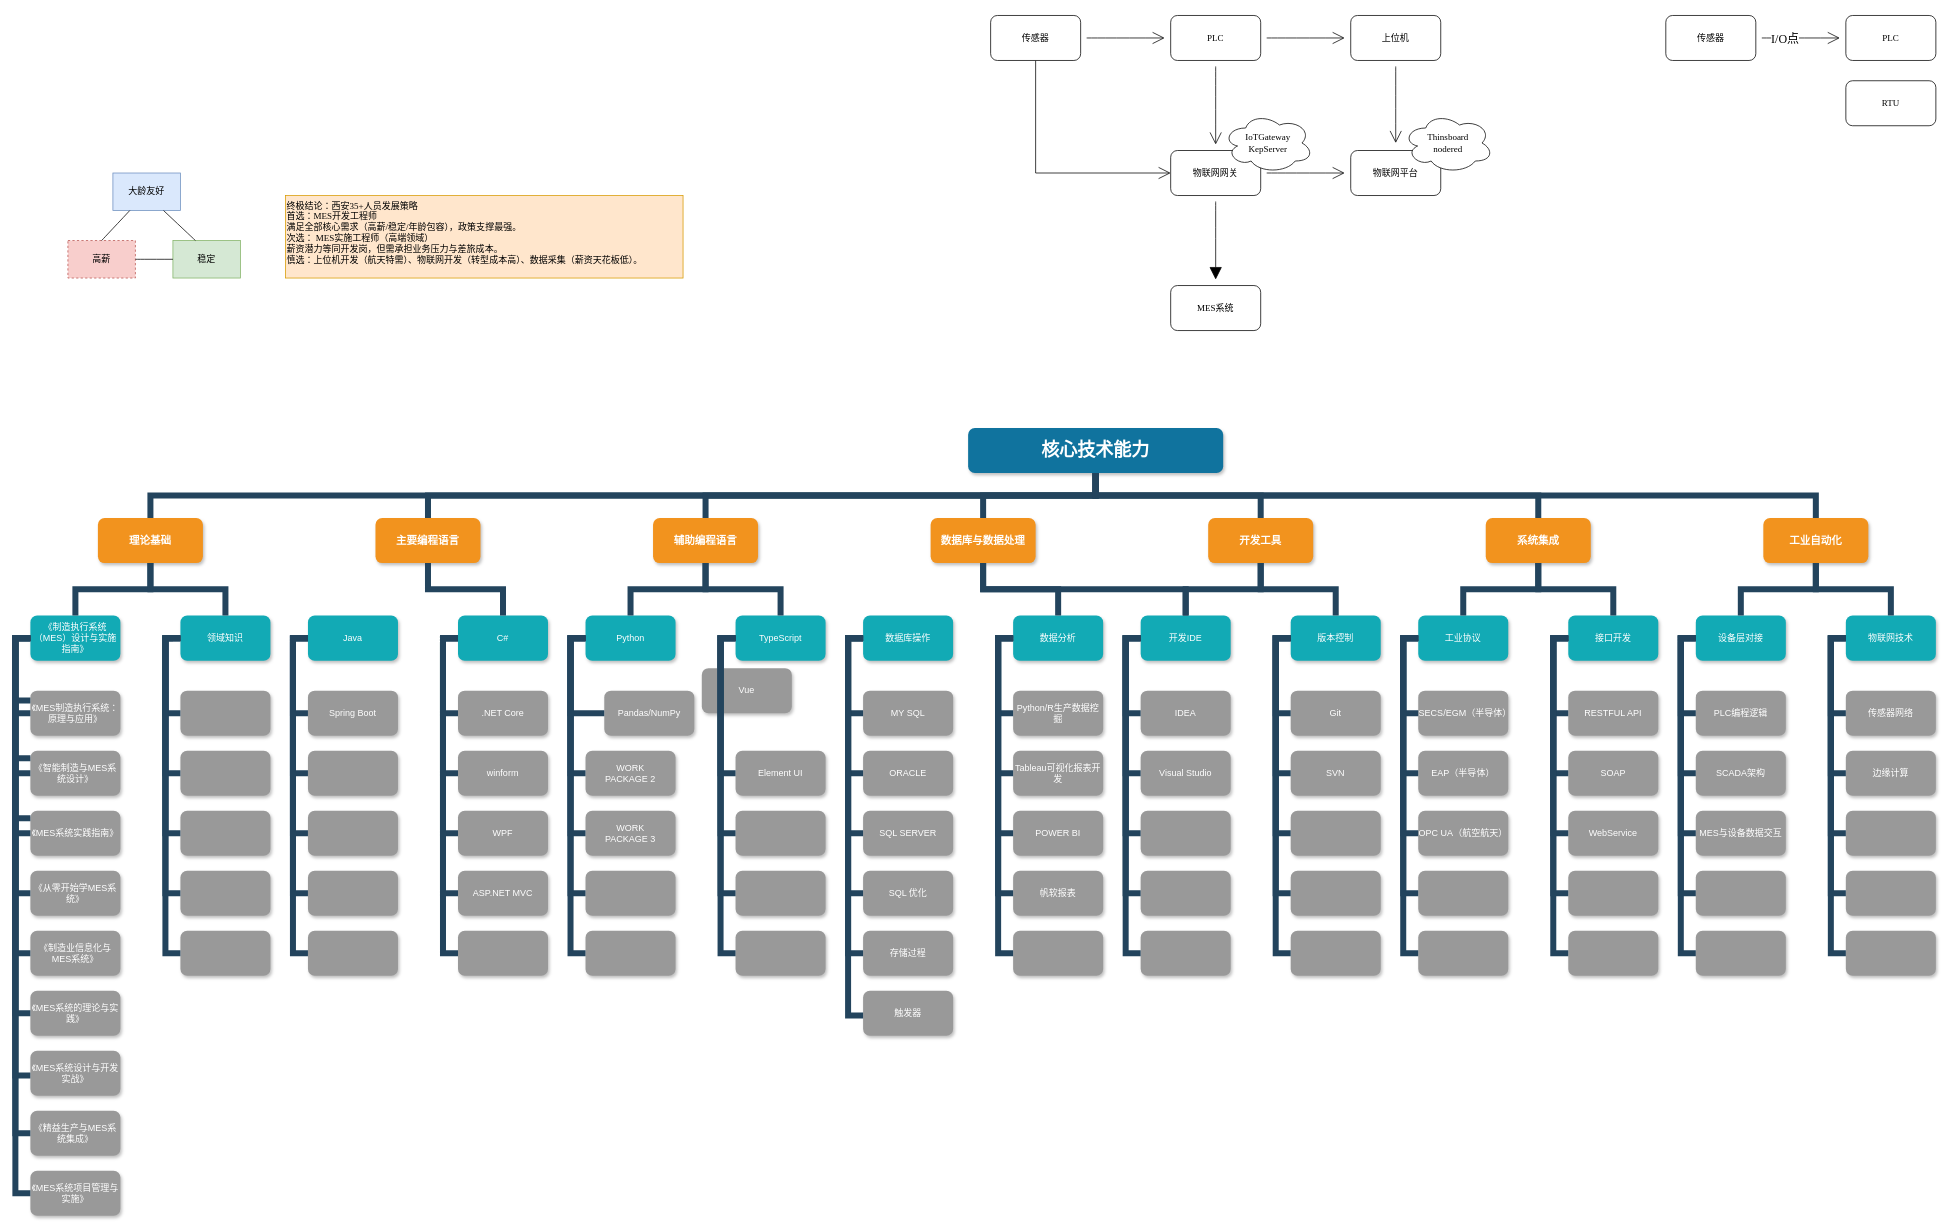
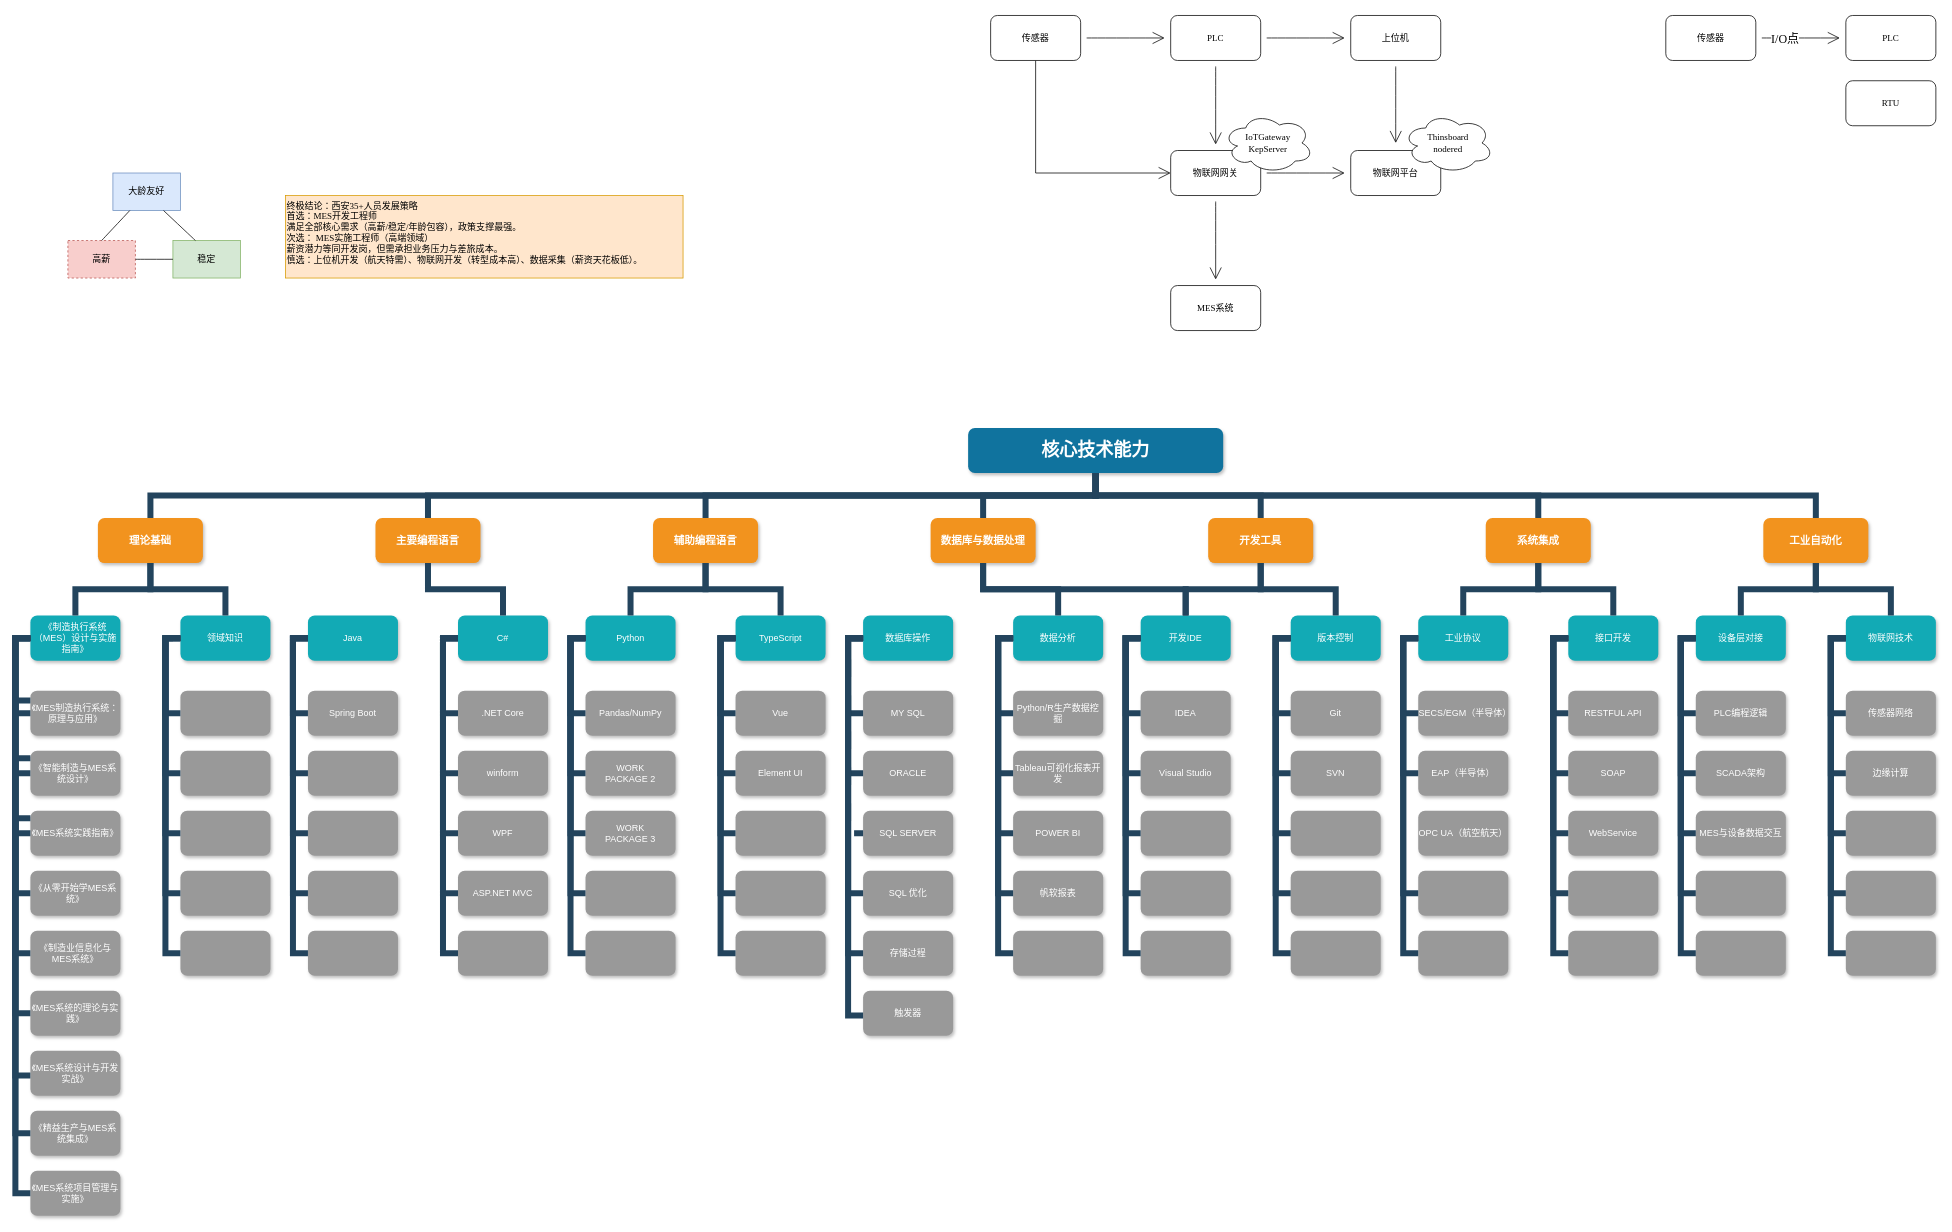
(1215, 266) -> (1215, 270)
(747, 690) -> (780, 713)
(649, 713) -> (630, 713)
(852, 833) -> (852, 833)
(1411, 833) -> none
